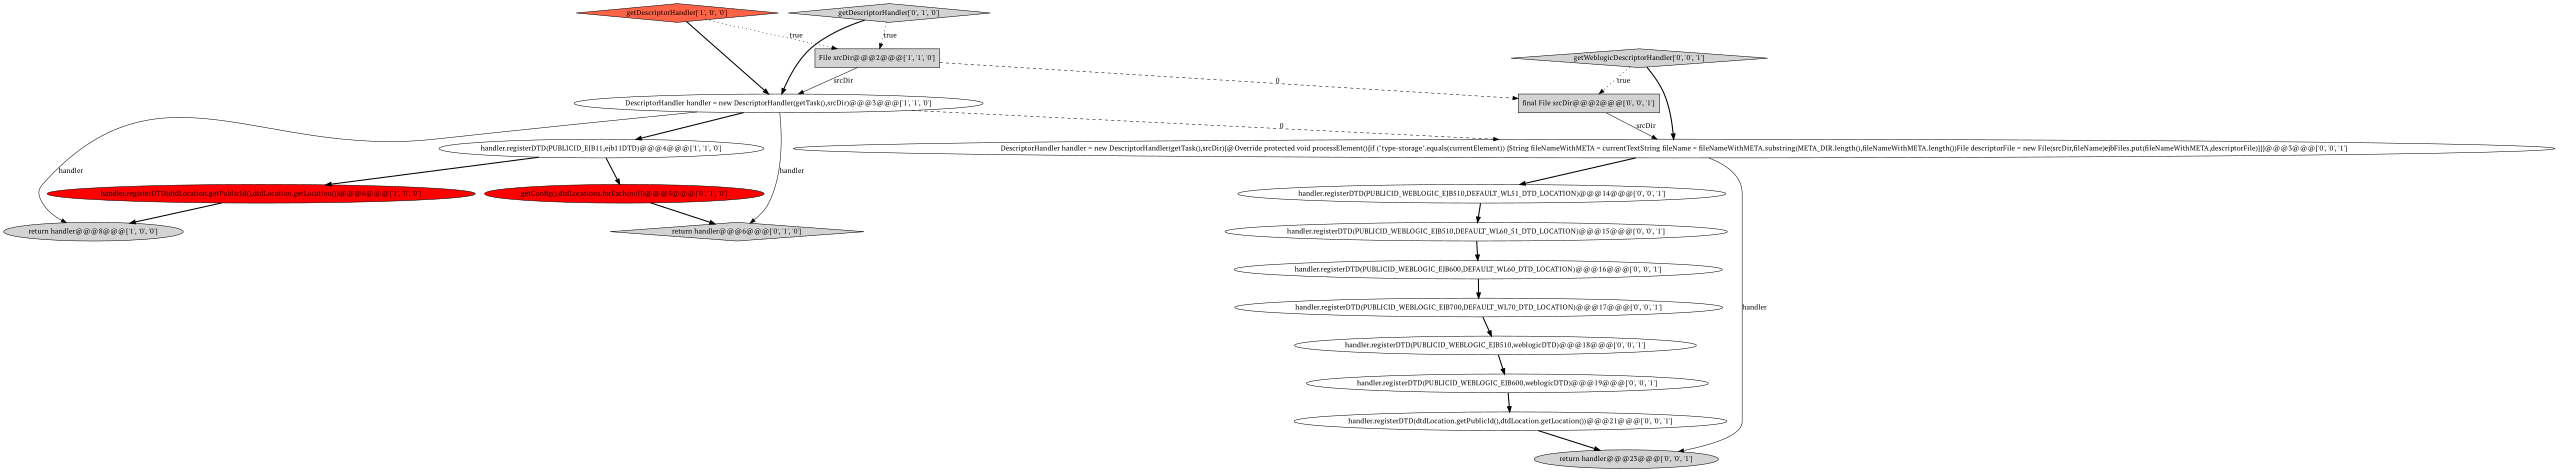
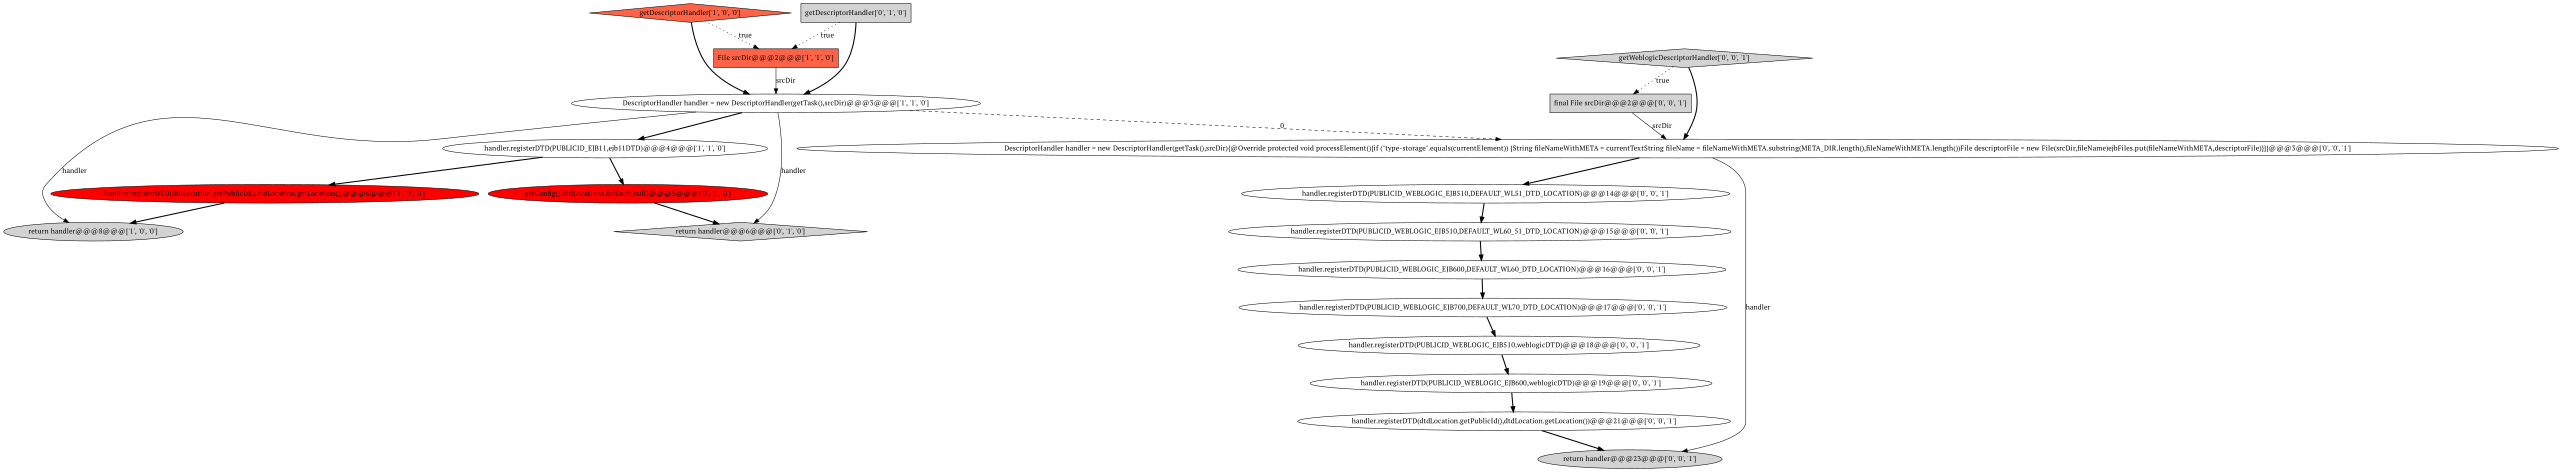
(889, 13) -> (856, 13)
(877, 58) -> (776, 58)
(1226, 80) -> none
